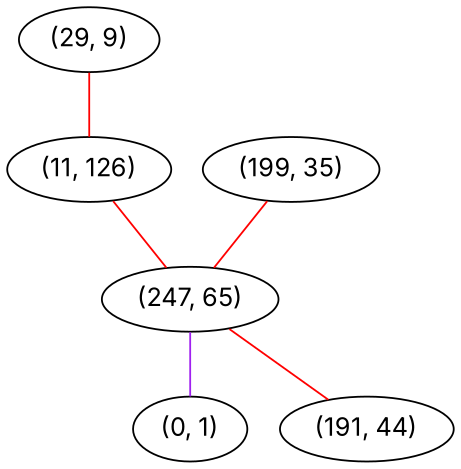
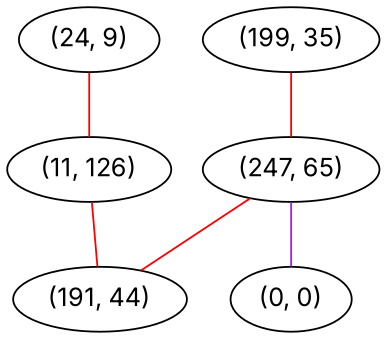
(89, 40) -> (89, 40)
(140, 234) -> (95, 235)
(190, 429) -> (291, 299)
